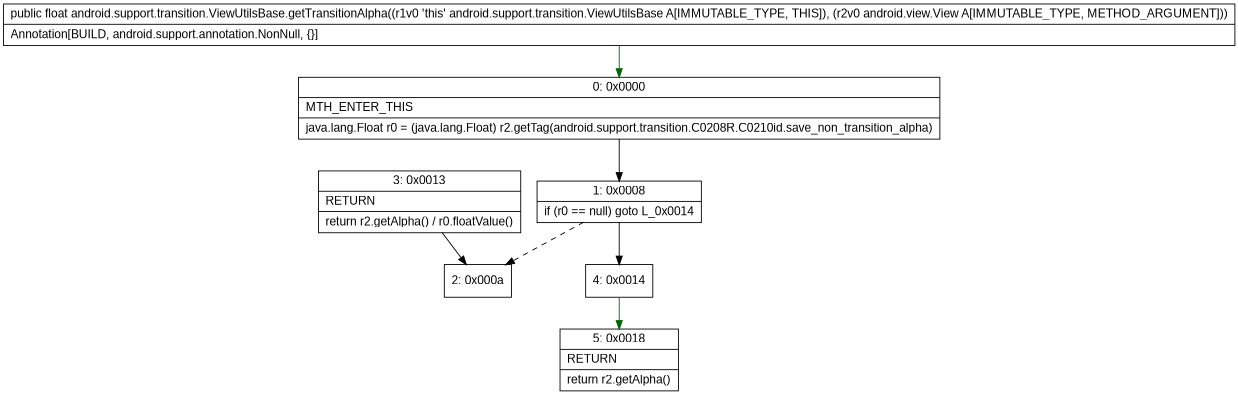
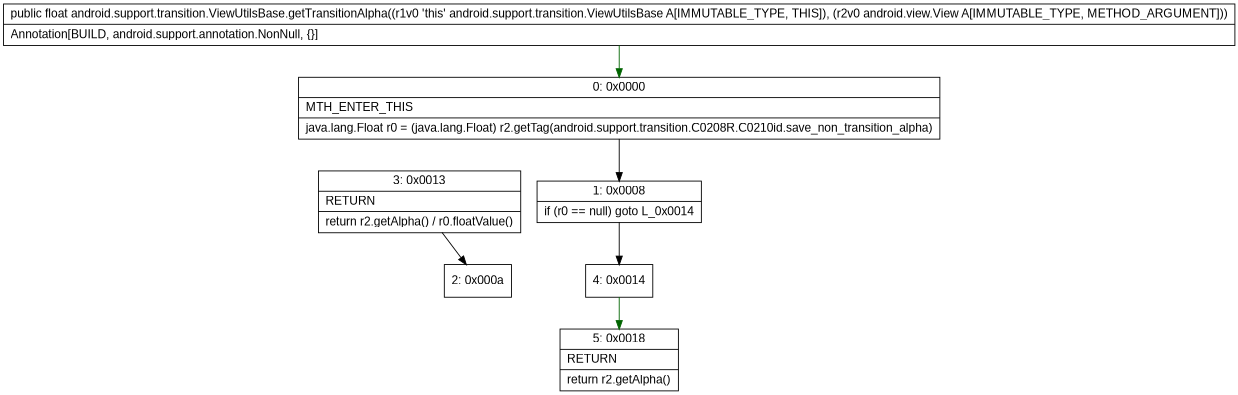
(548, 241) -> none
